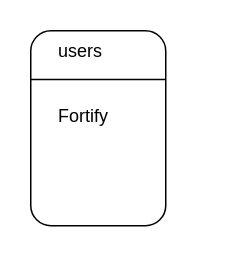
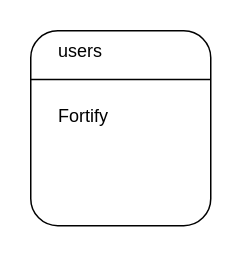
(98, 128) -> (121, 128)
